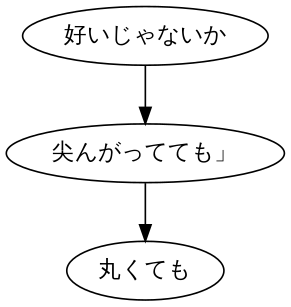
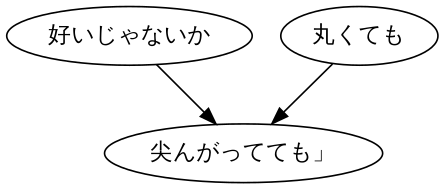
(145, 204) -> (308, 88)
